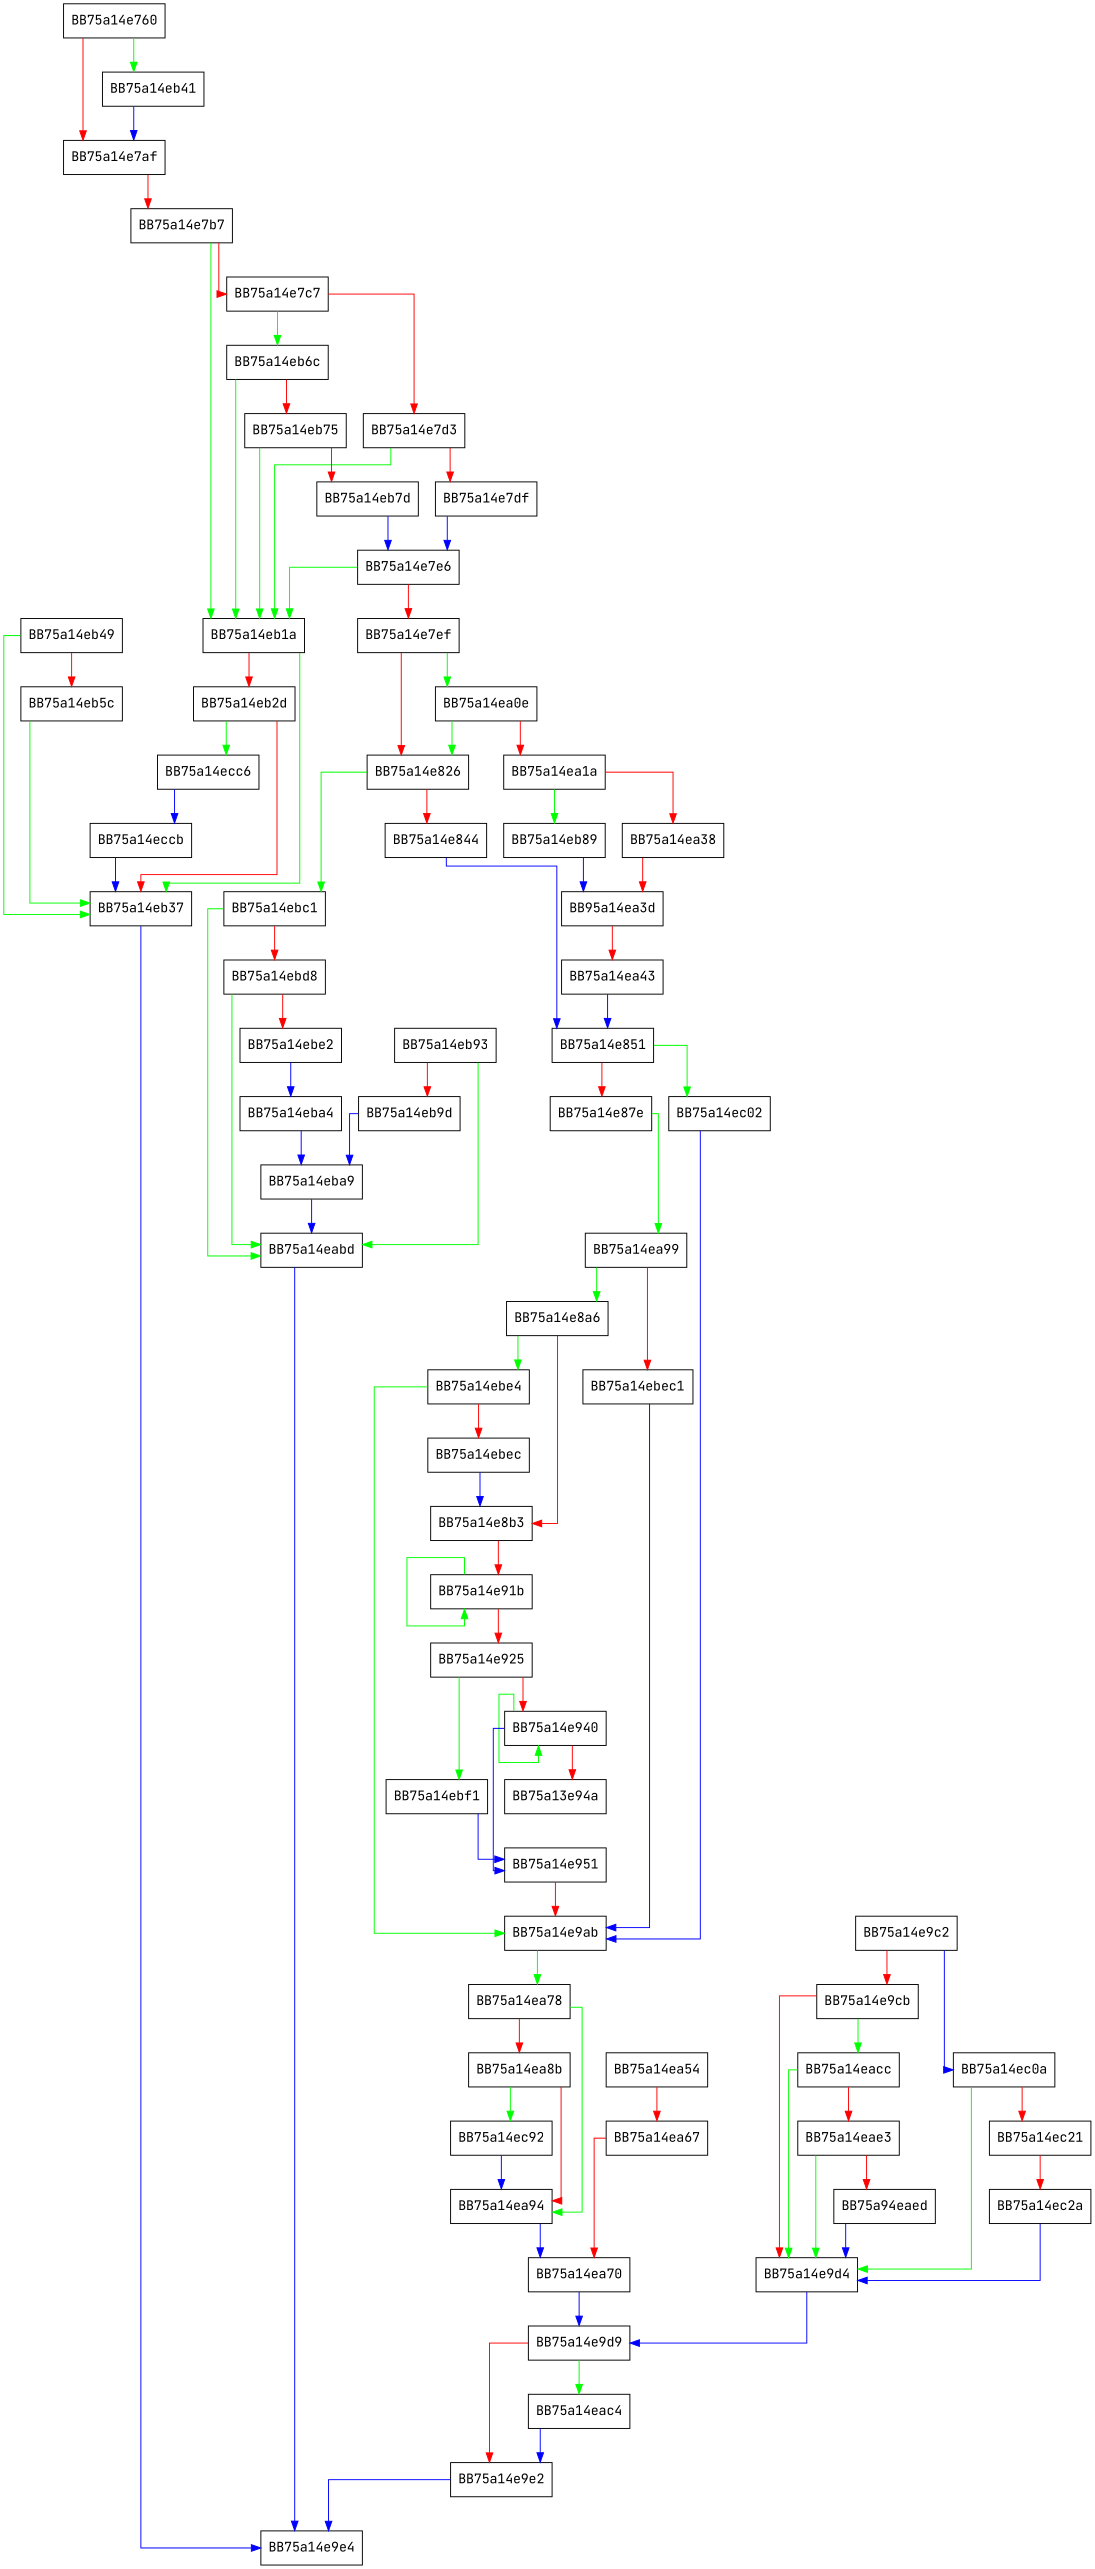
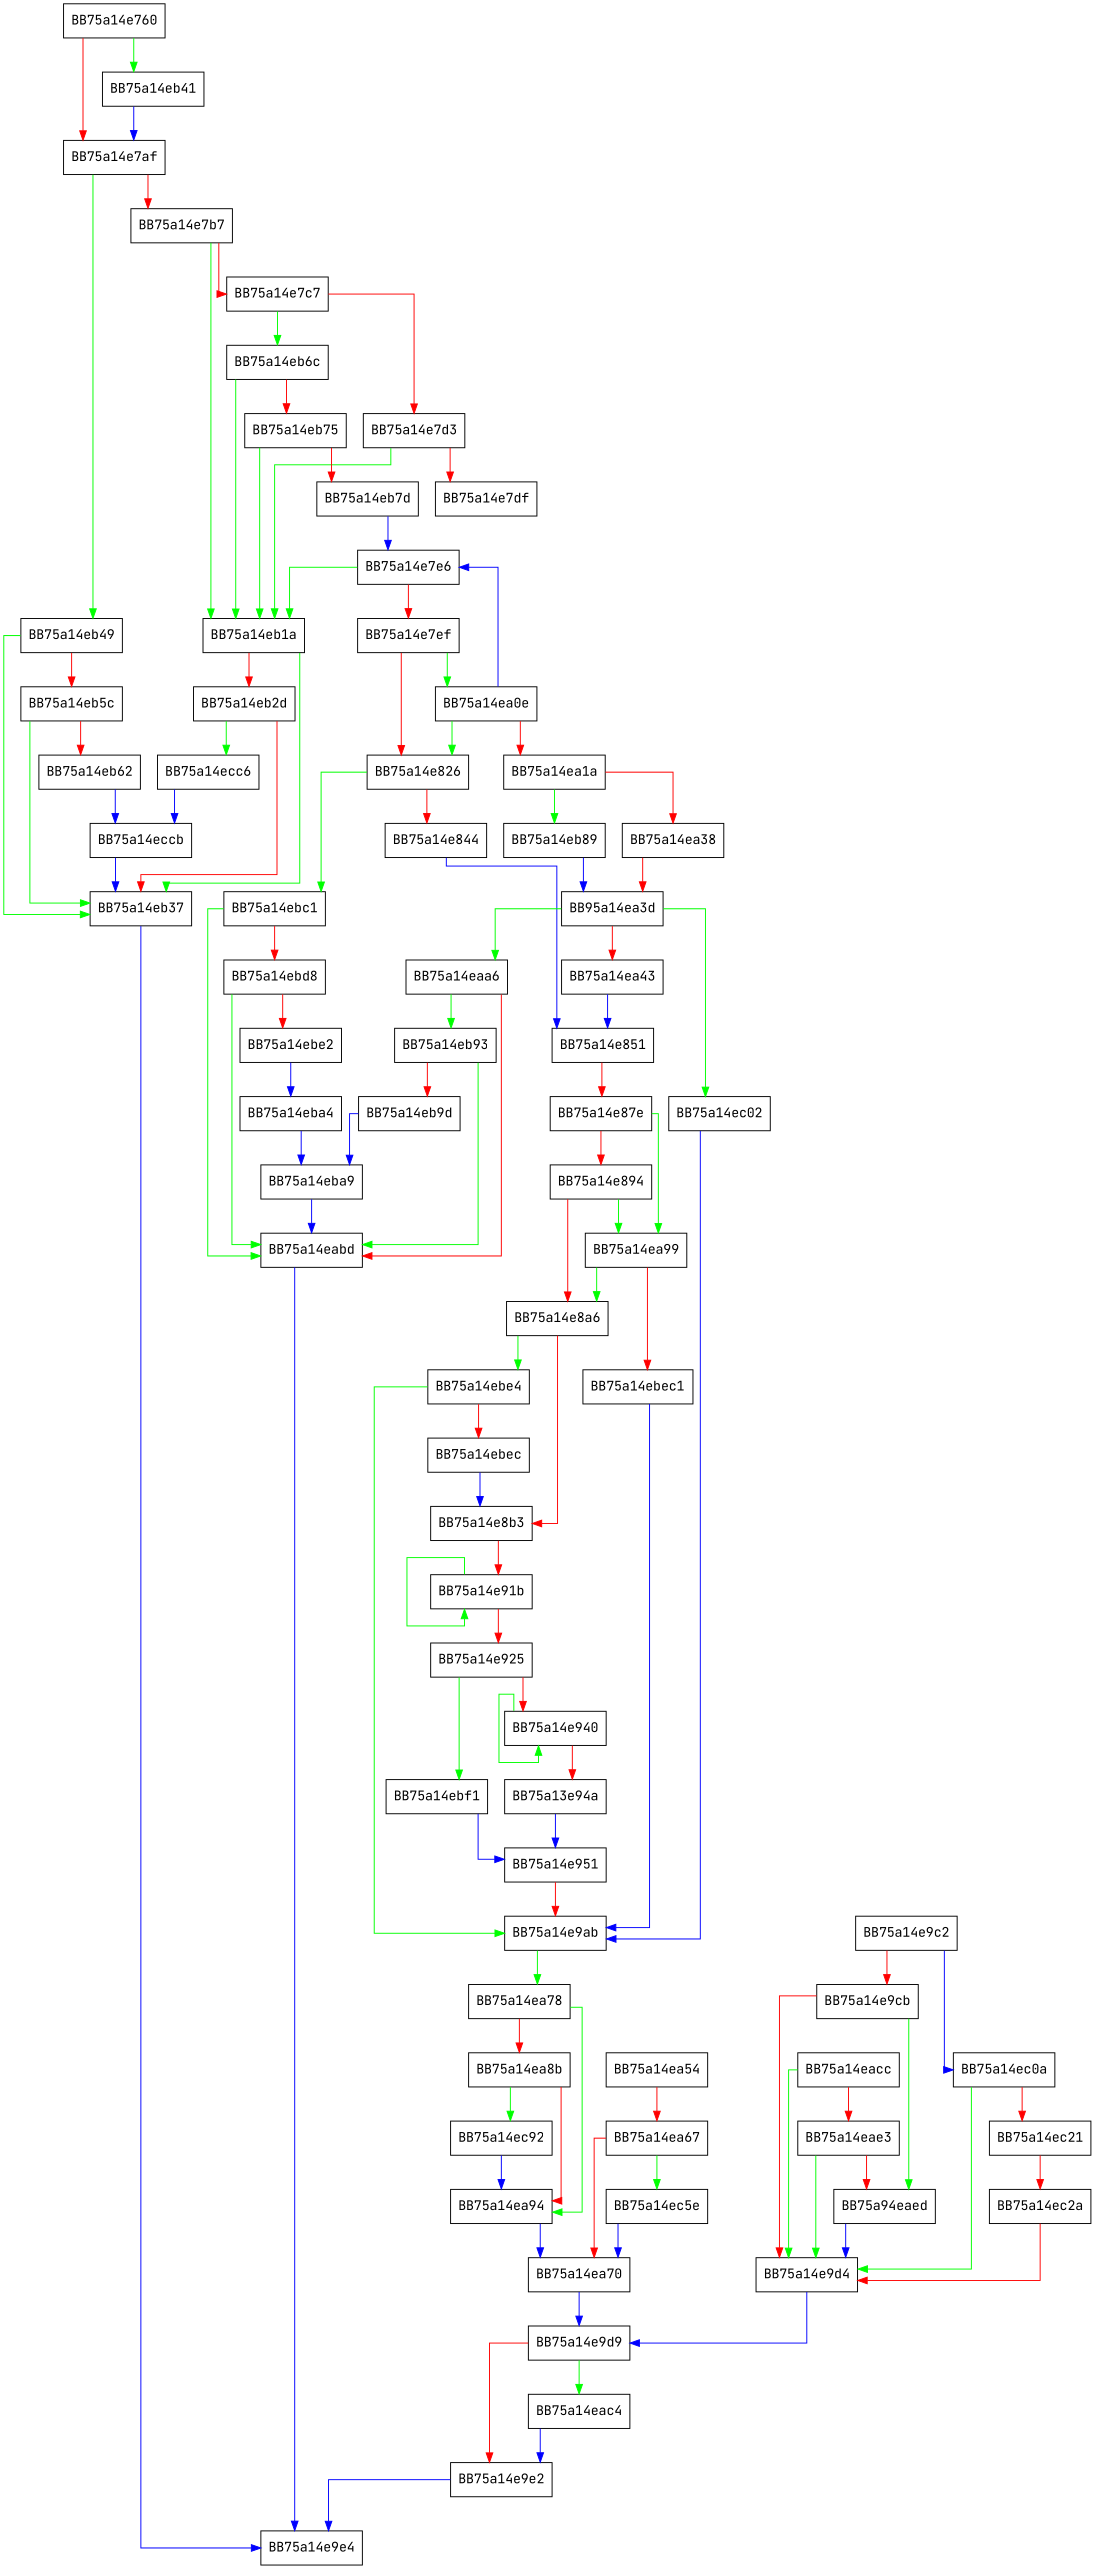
none -> (93, 392)
(447, 528) -> (498, 612)
none -> (90, 772)
none -> (457, 977)
(687, 1049) -> (705, 977)
none -> (601, 1182)
(493, 1795) -> (555, 1826)
(858, 2031) -> (909, 2099)
none -> (657, 2206)
(982, 2280) -> (982, 2280)
